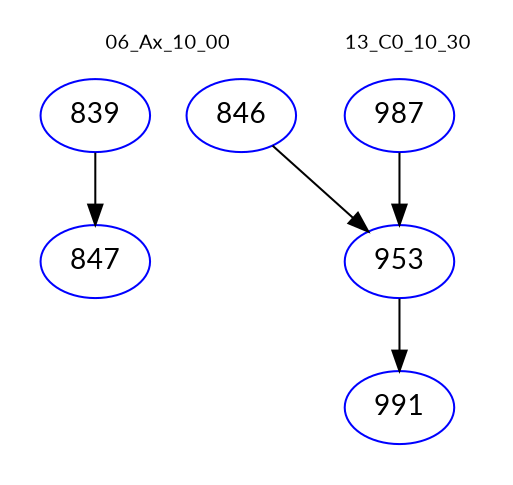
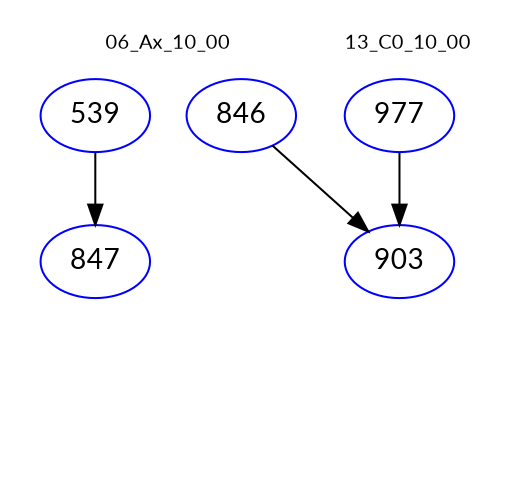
(409, 44) -> (409, 44)
(95, 116) -> (95, 116)
(399, 116) -> (399, 116)
(399, 262) -> (399, 262)
(399, 408) -> none
